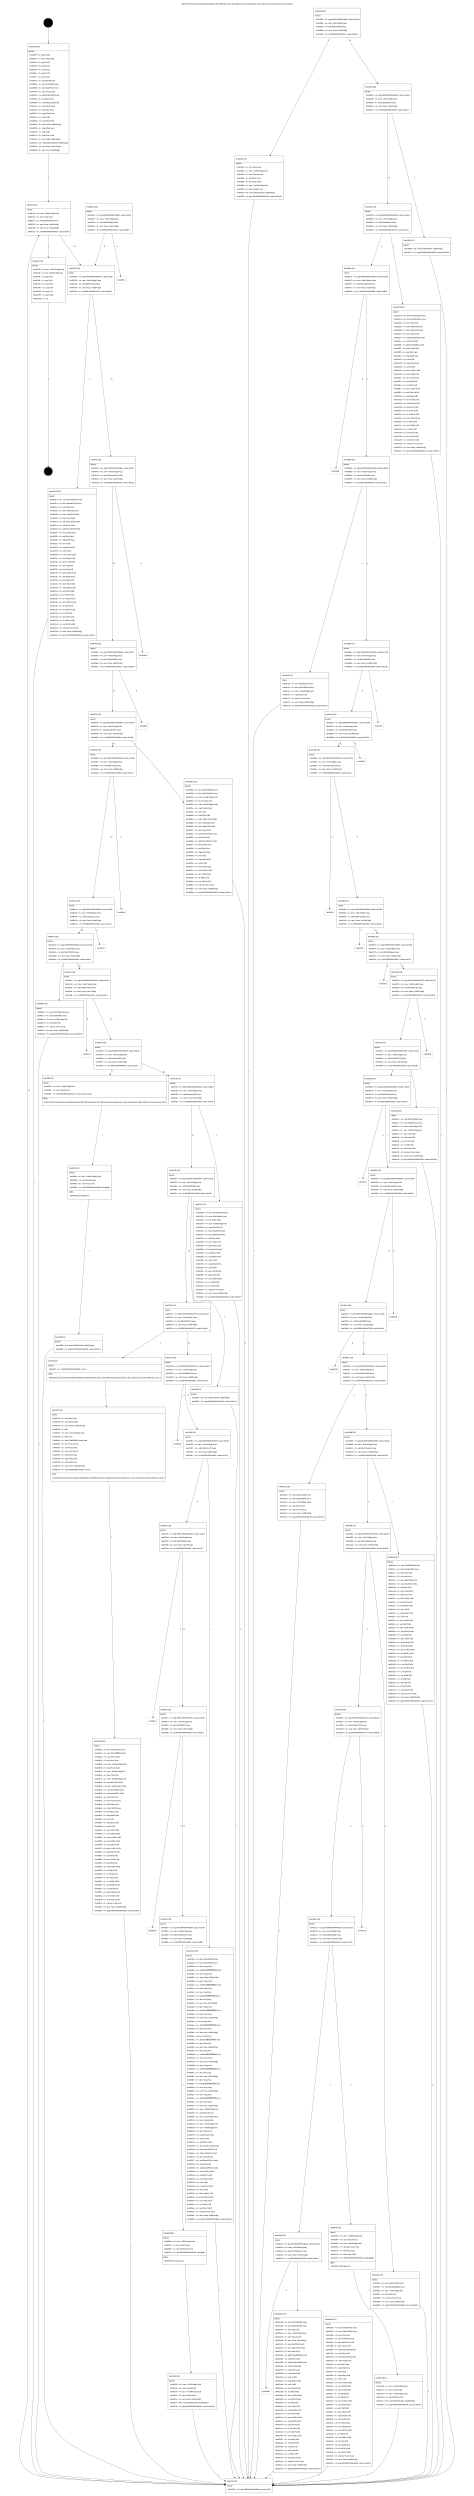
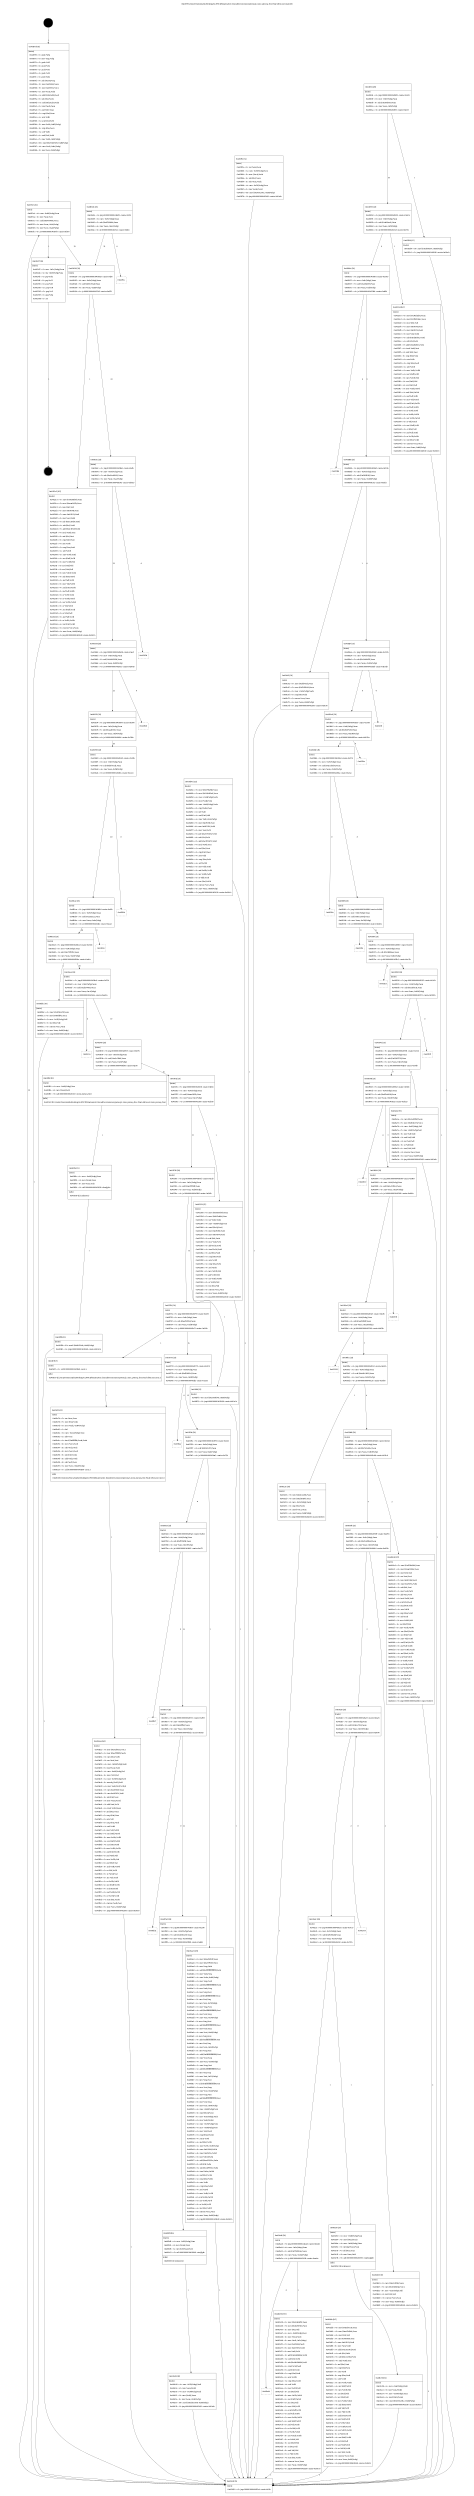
(337, 23) -> none
(158, 770) -> none
(362, 1831) -> (352, 1833)
